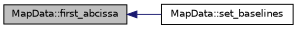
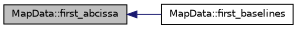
(227, 14) -> (227, 14)
